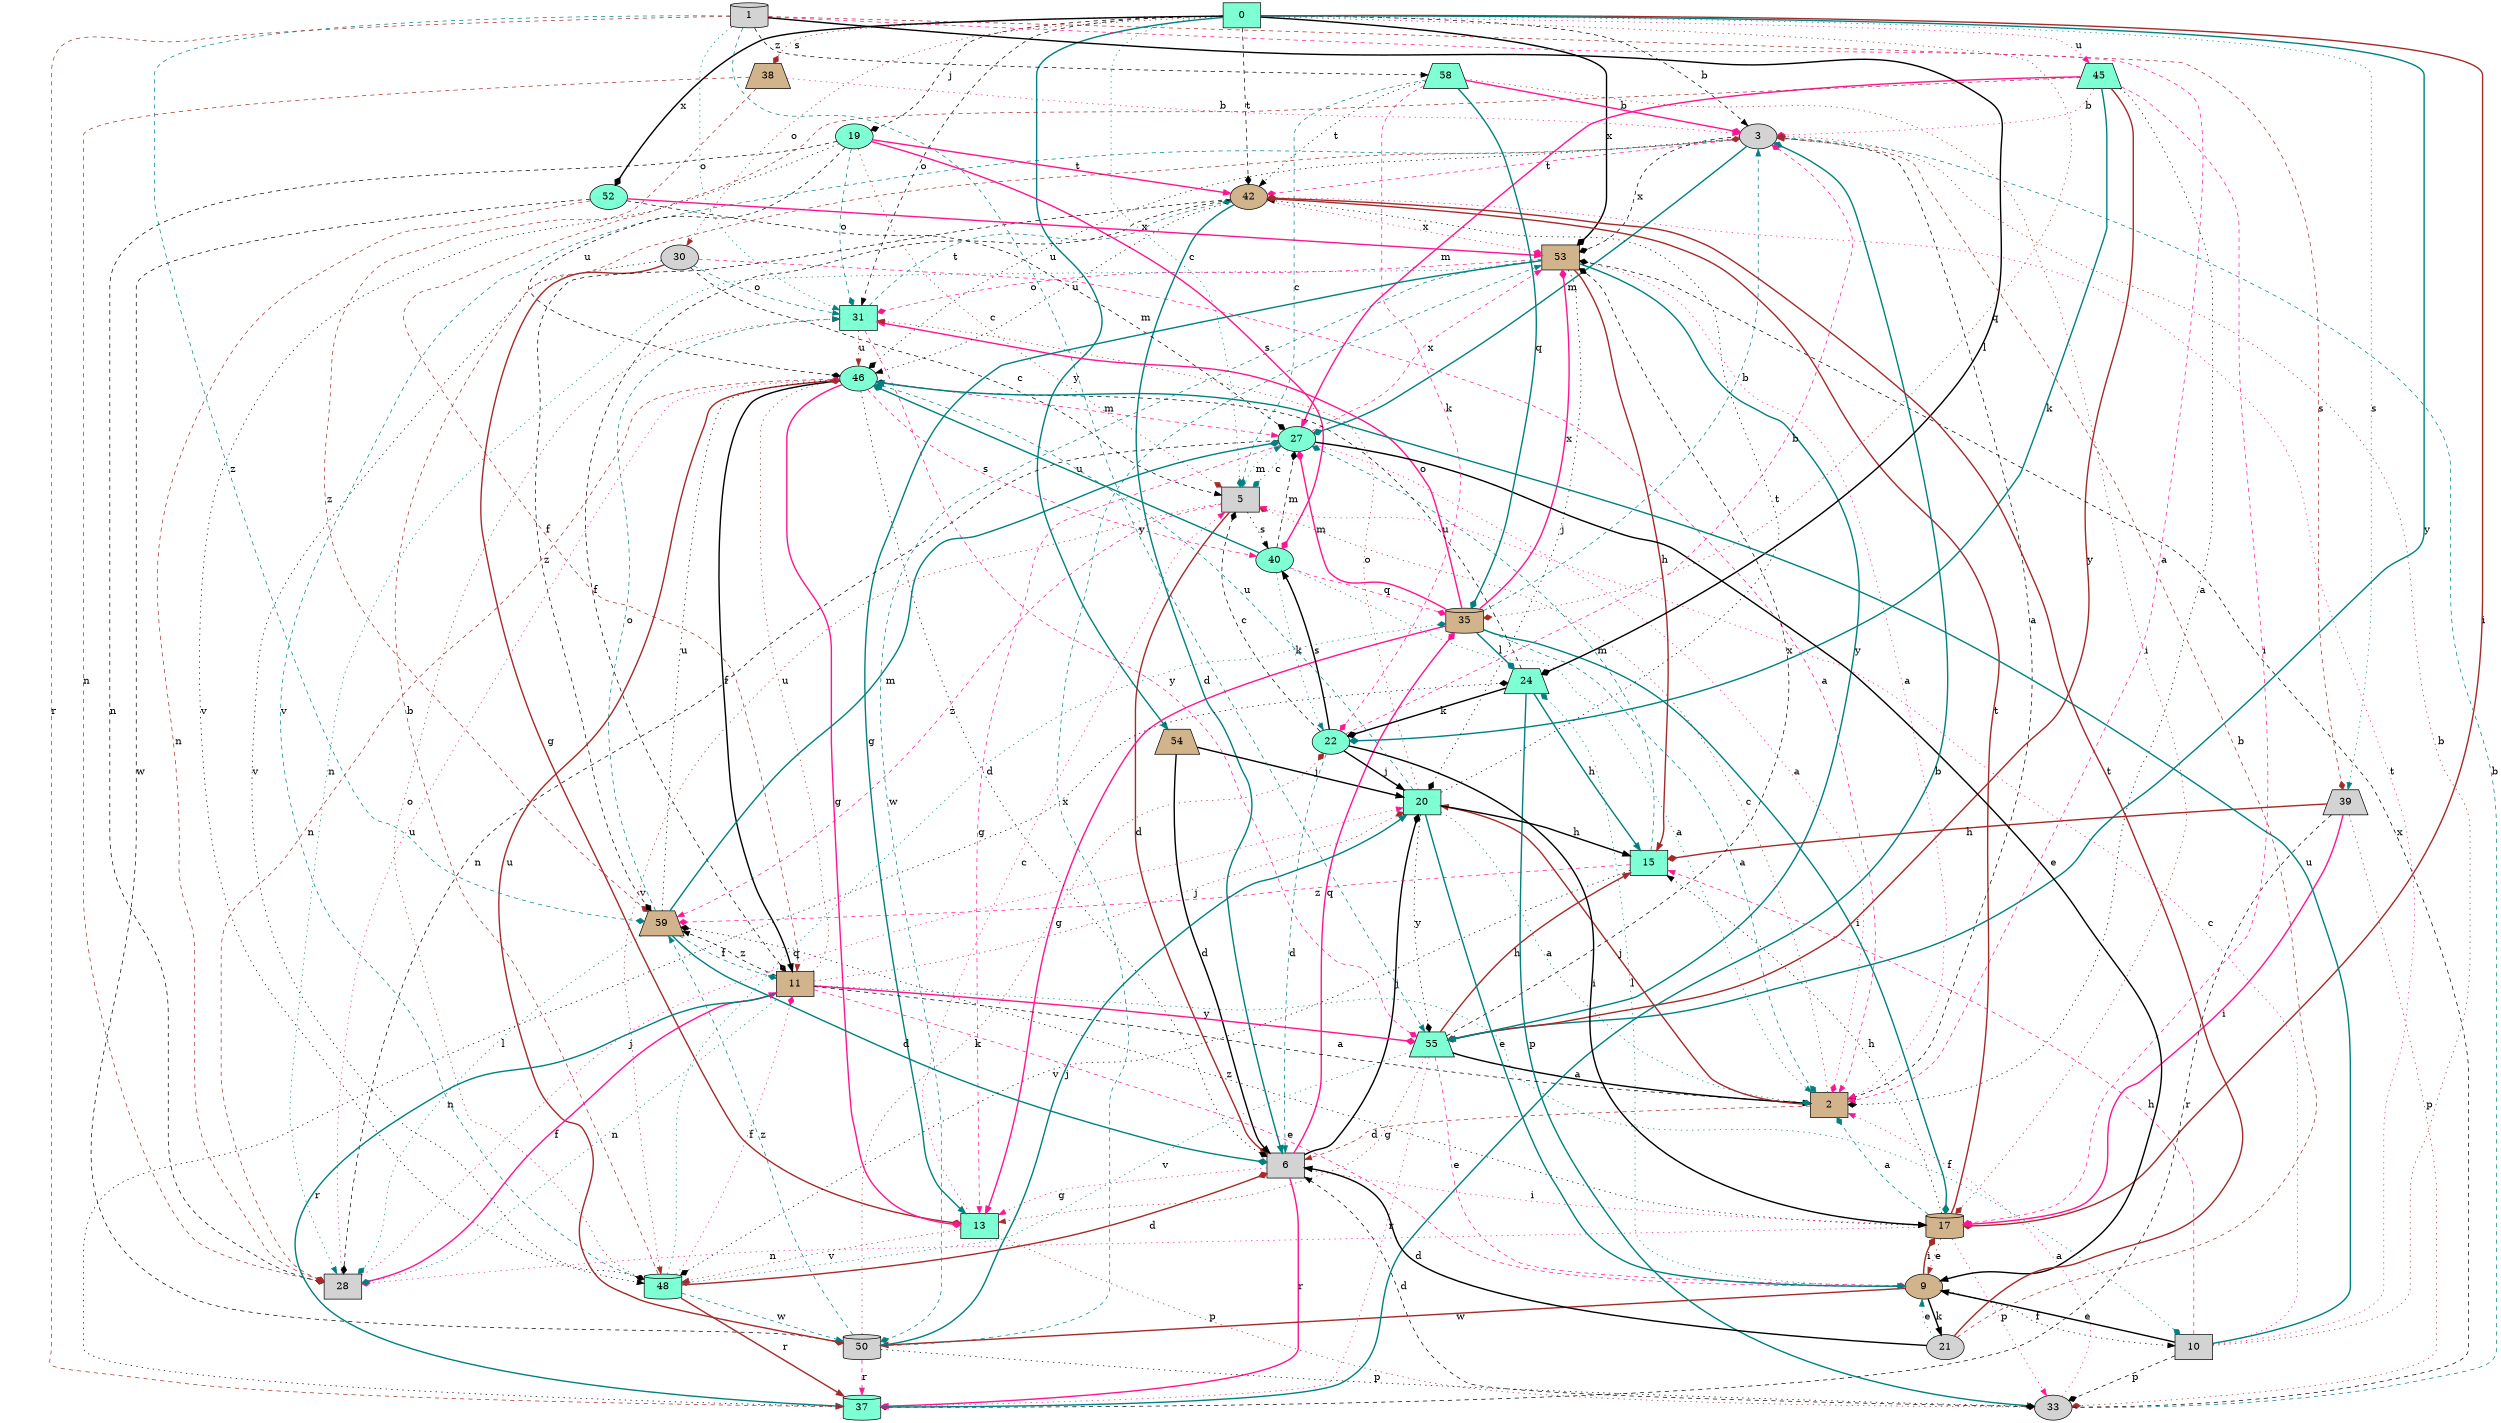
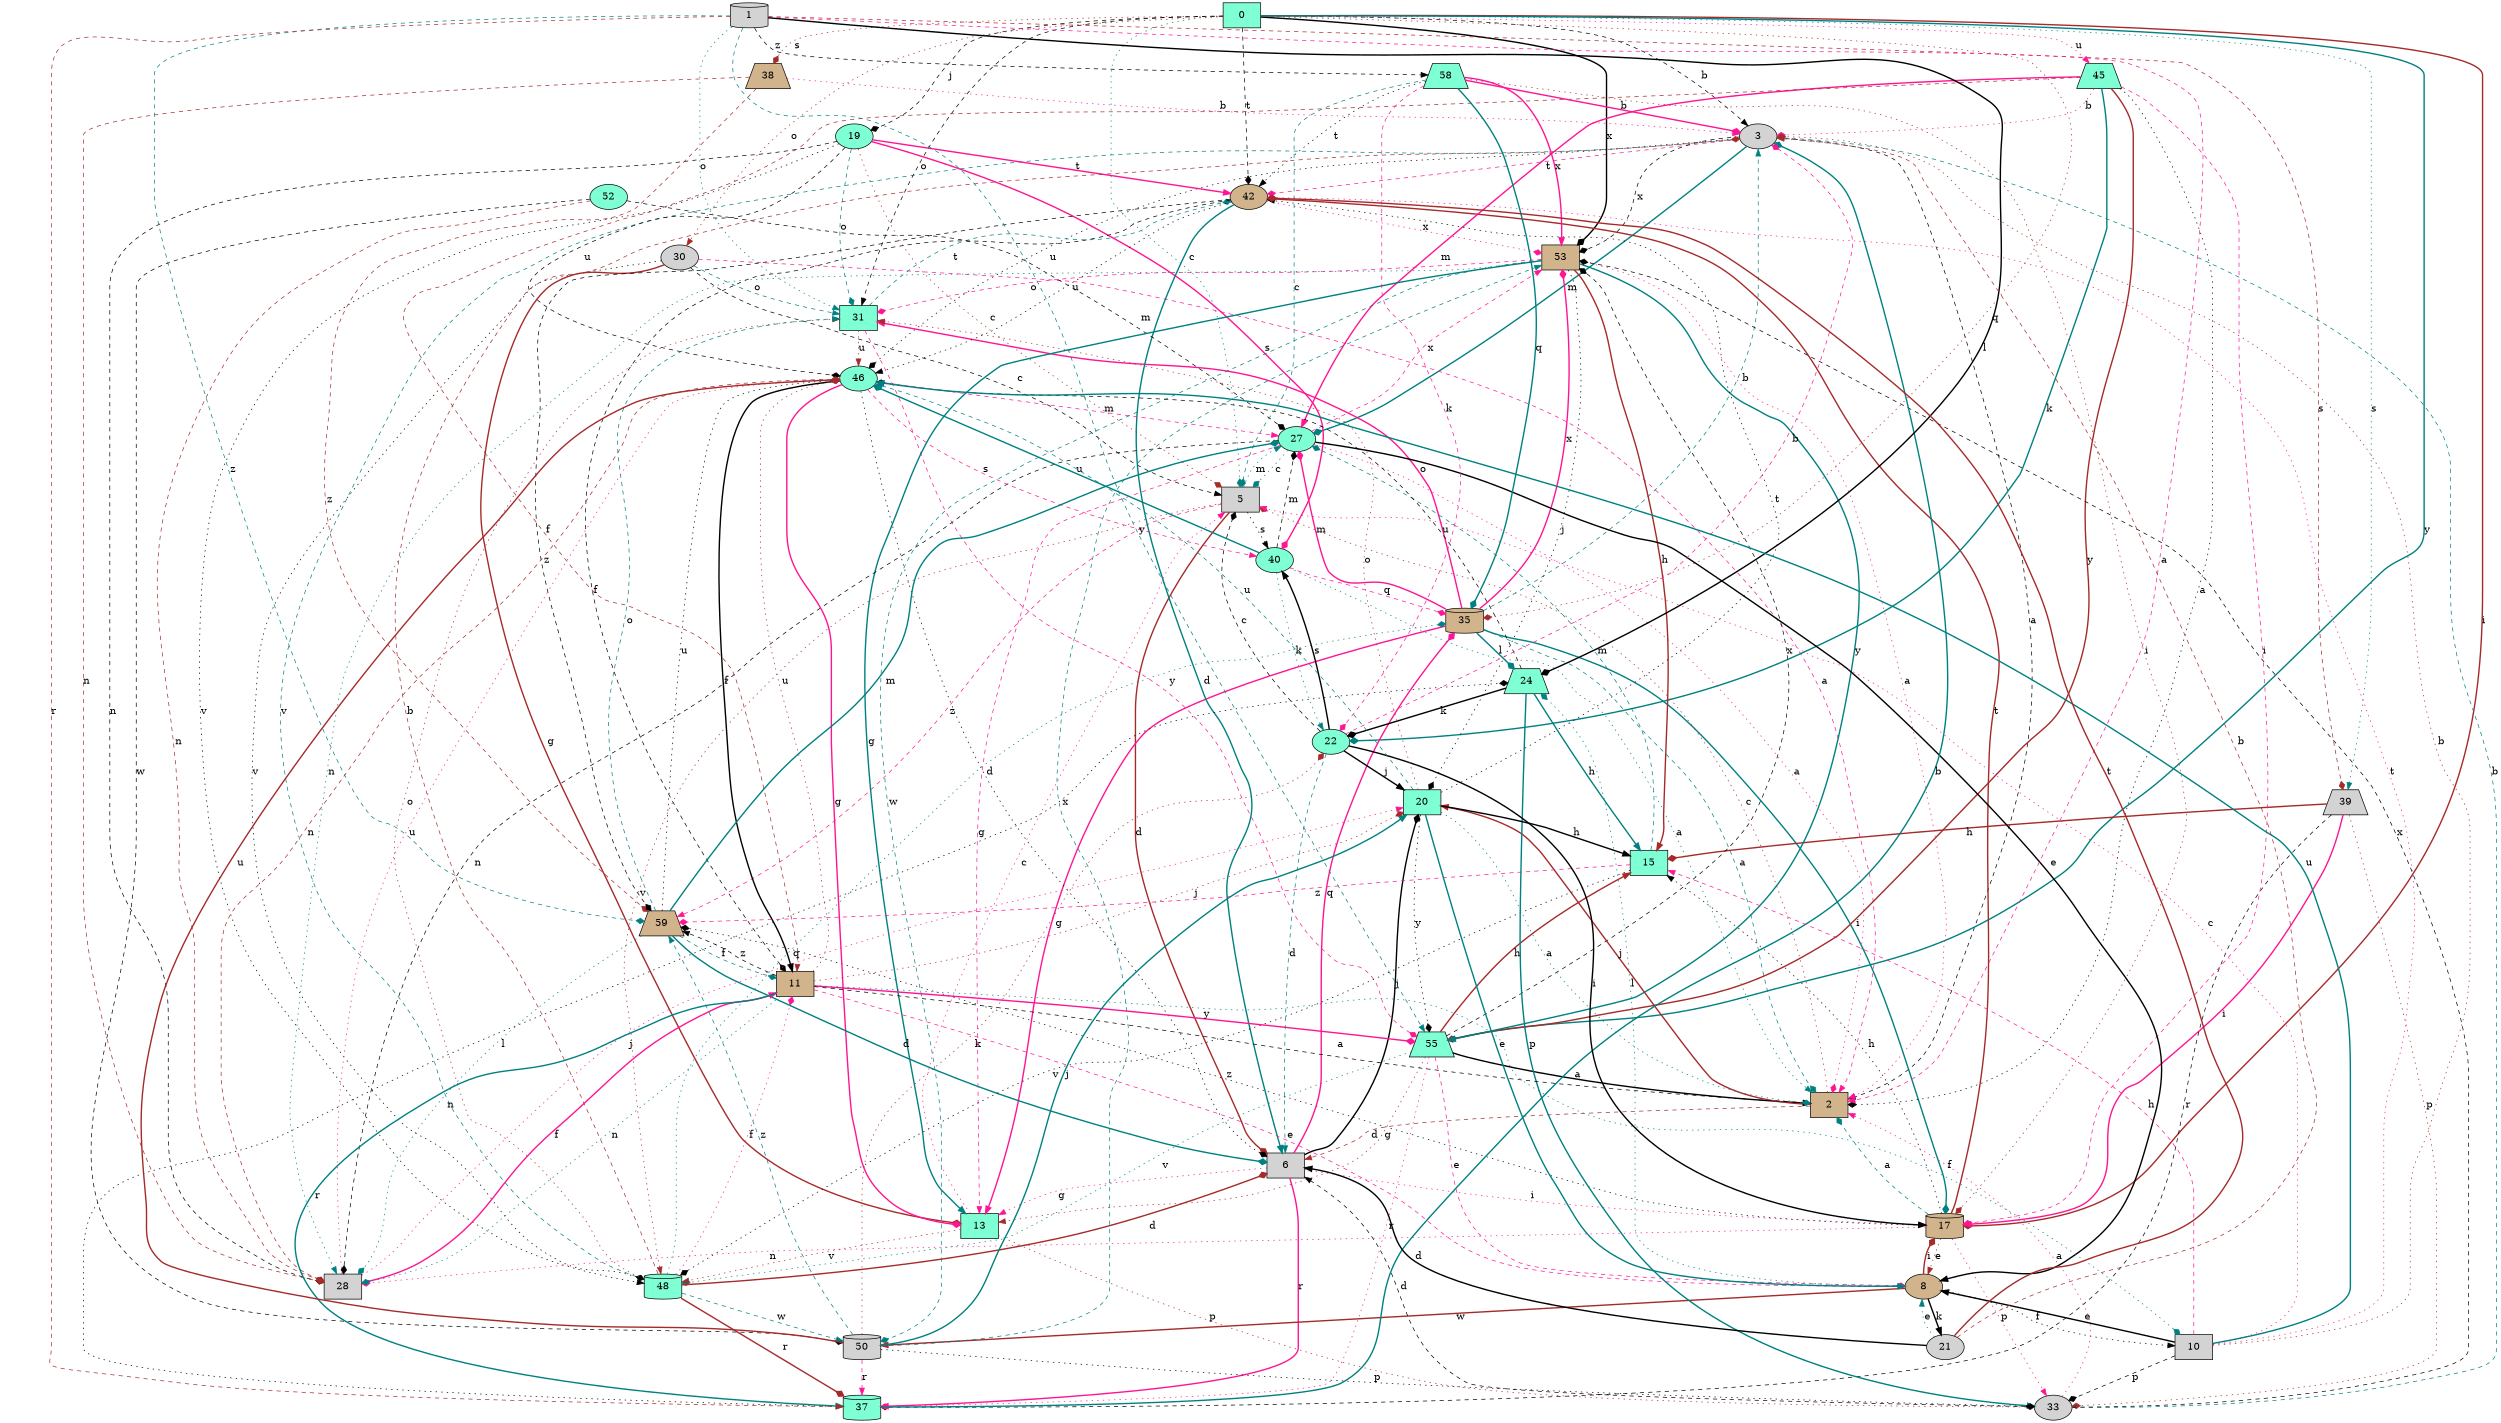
(809, 32) -> none
(1081, 227) -> (1545, 135)
(1177, 742) -> none
(505, 856) -> (151, 1040)
(1924, 1287) -> (1924, 1287)
(759, 1345) -> (759, 1345)
